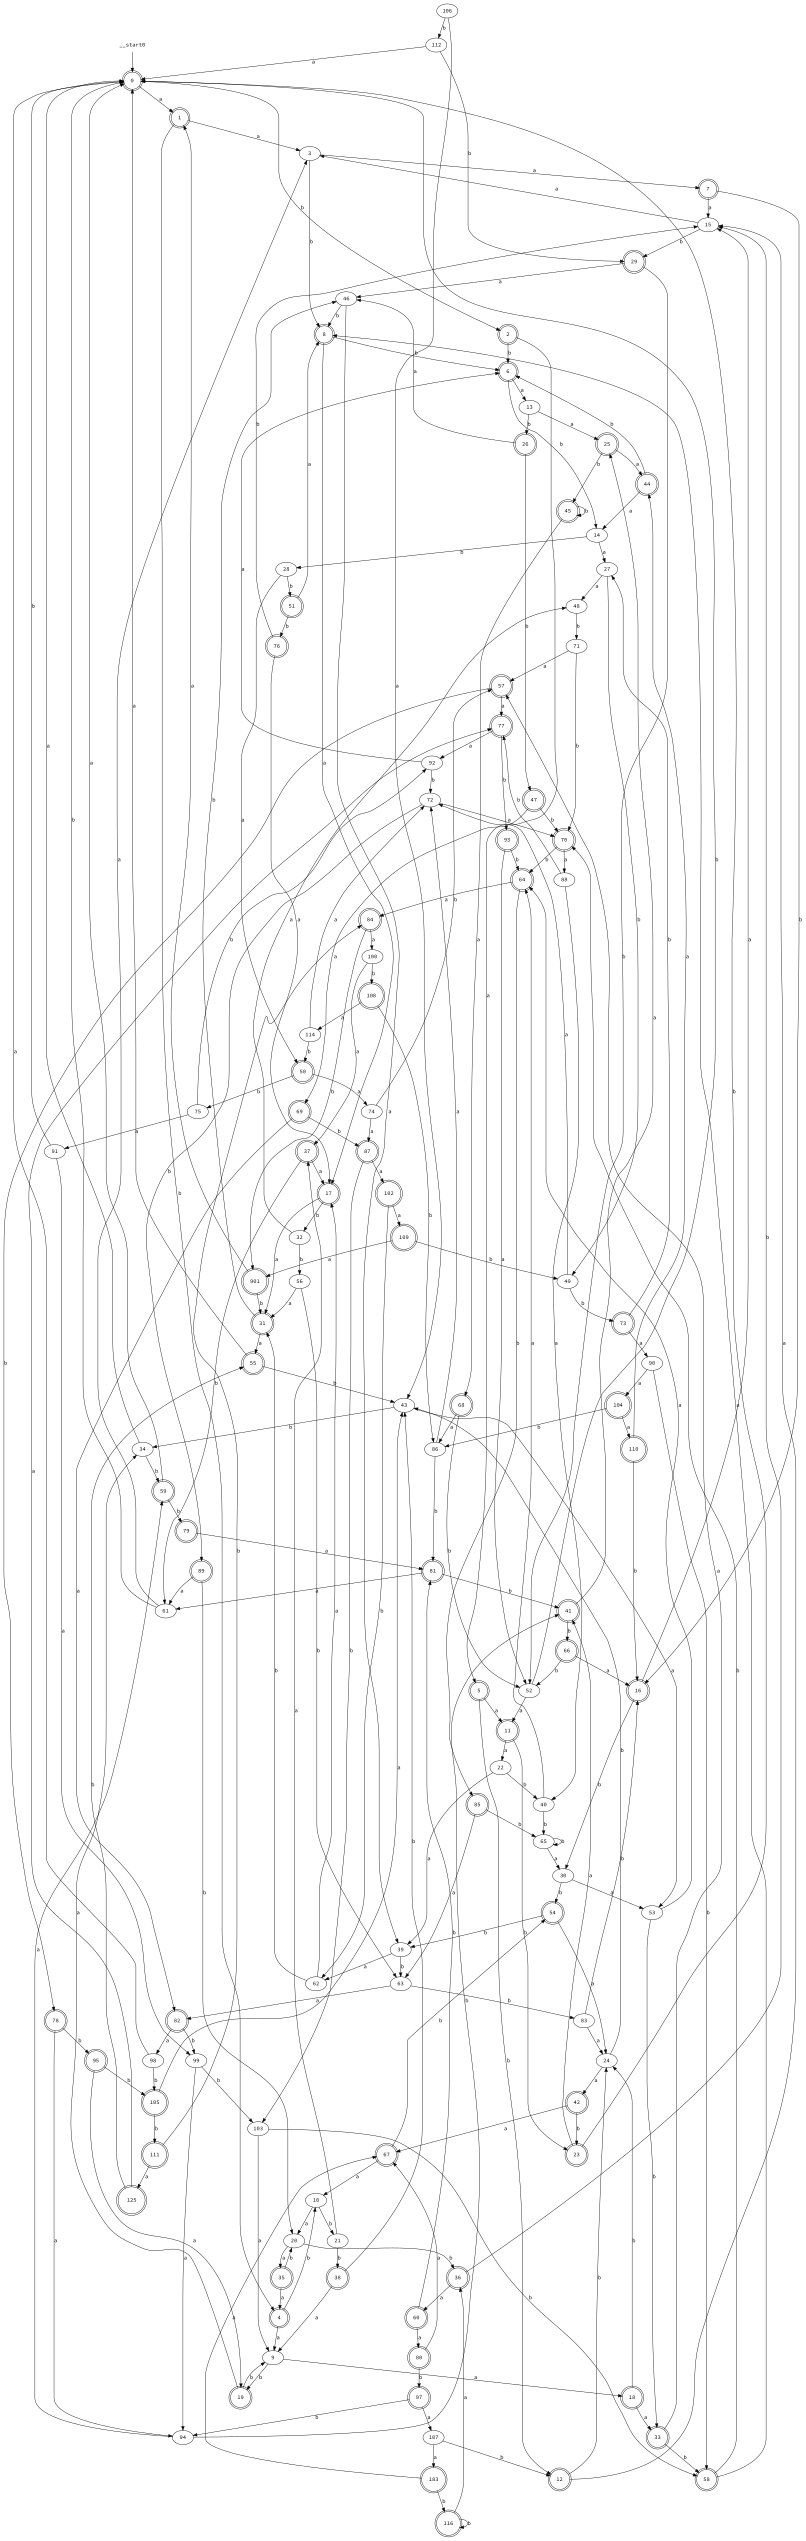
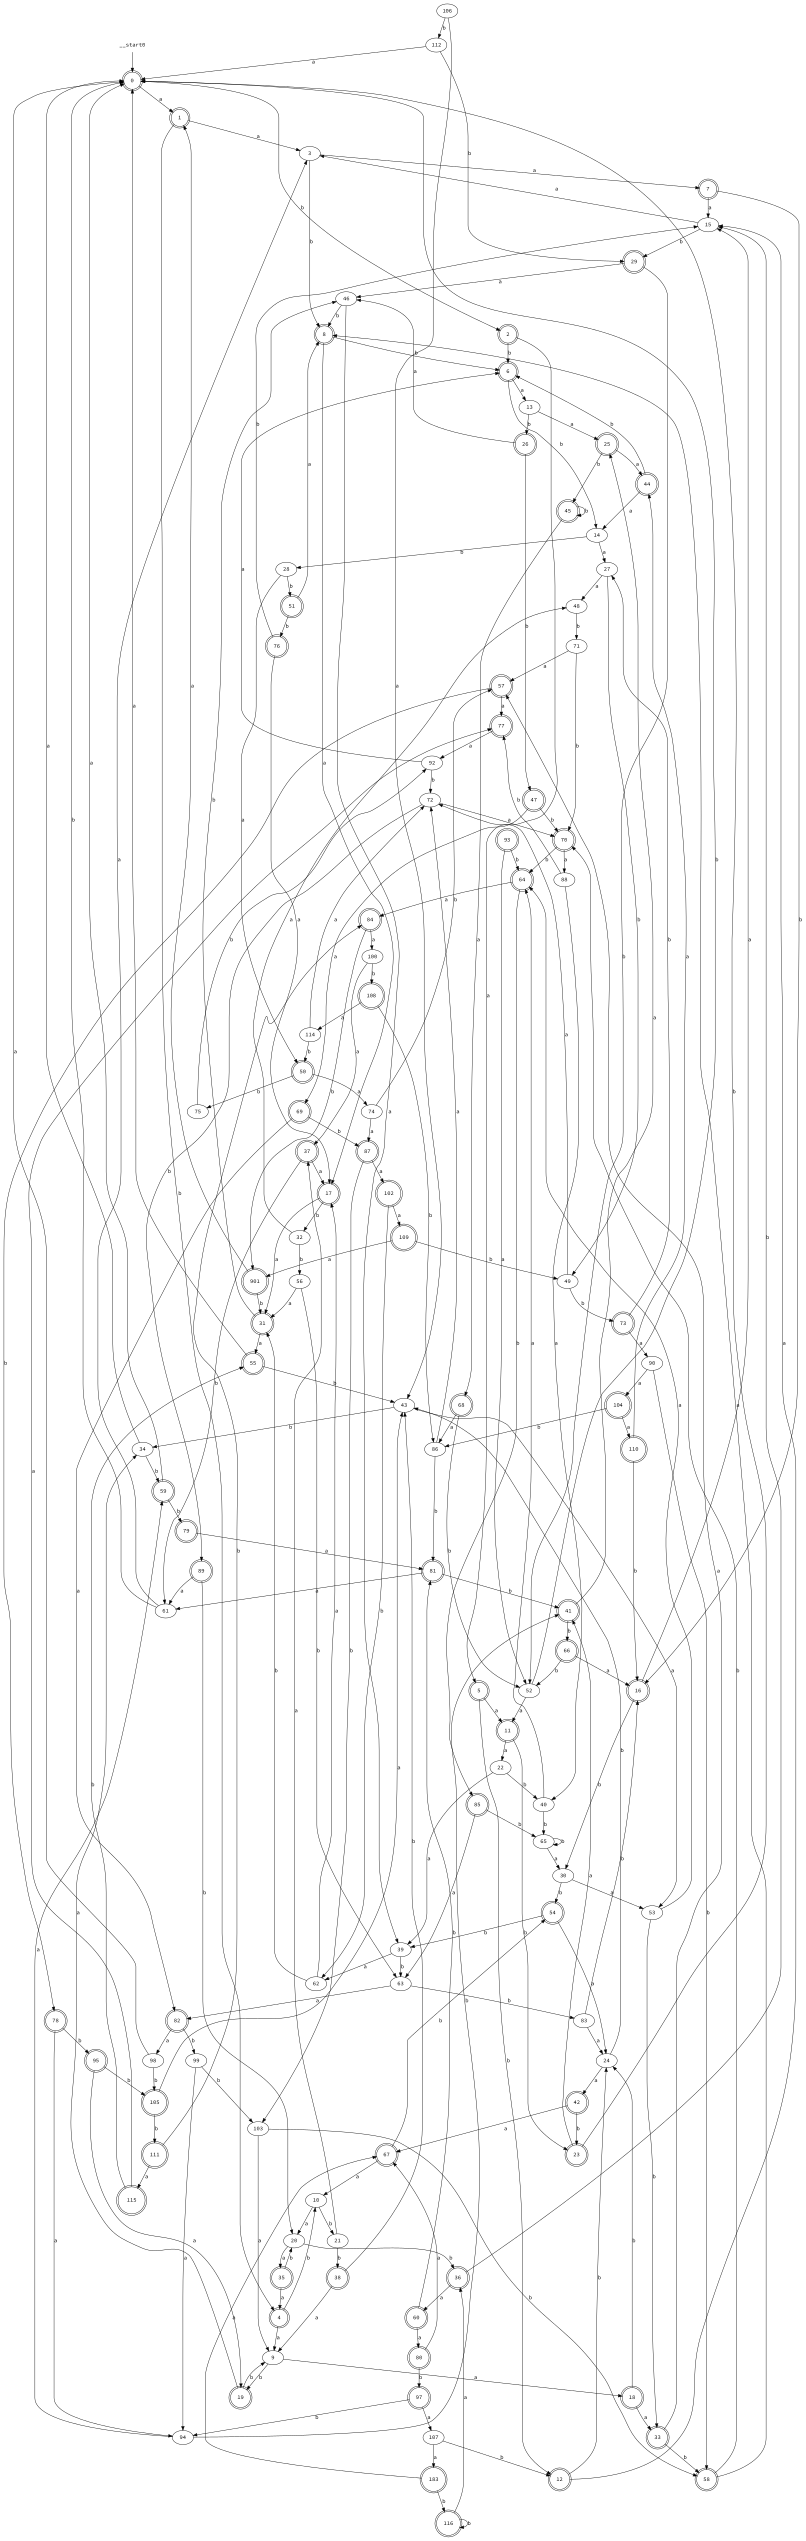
(503, 781) -> none
(55, 1152) -> none
(132, 2200) -> (132, 2200)
